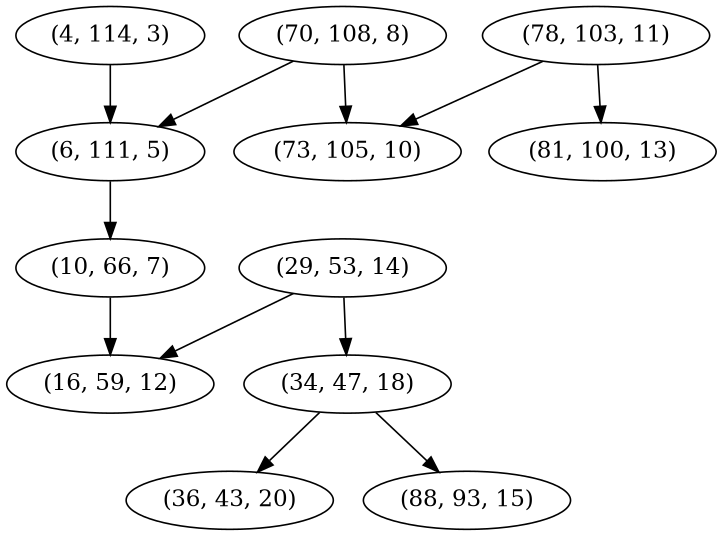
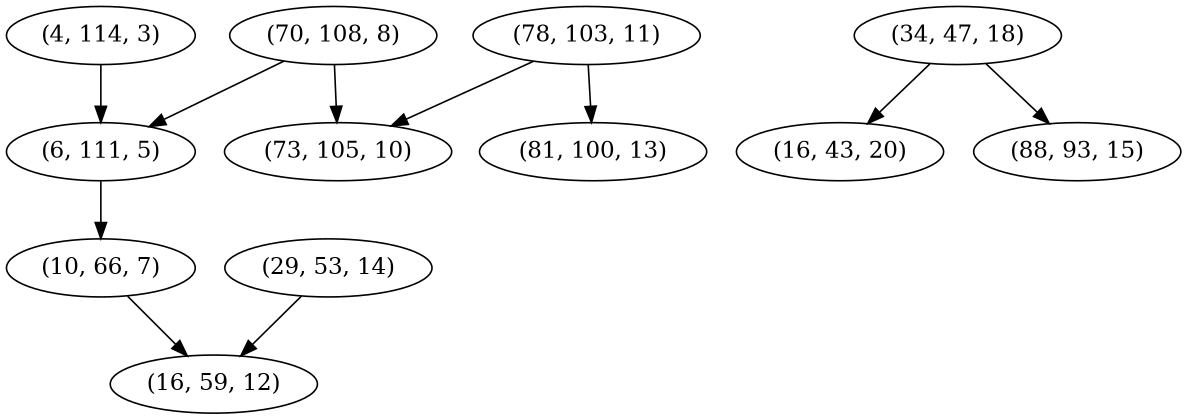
(345, 318) -> none
(230, 500) -> (840, 152)
